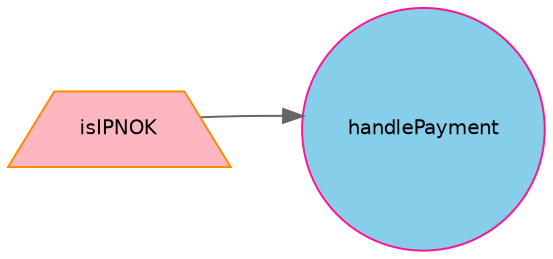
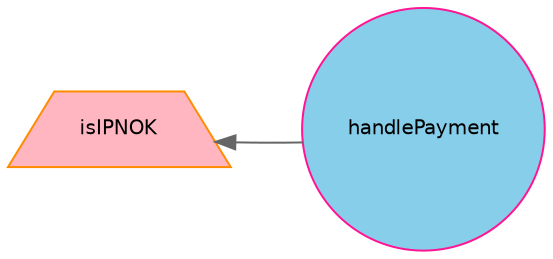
(242, 116) -> (269, 143)
